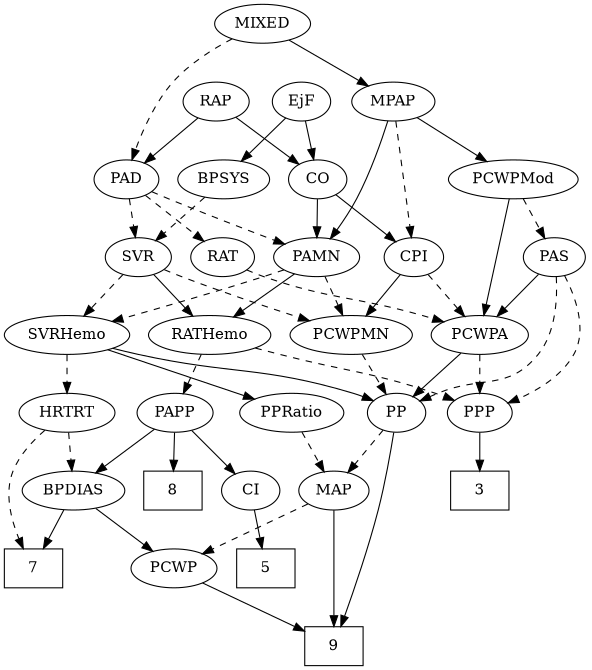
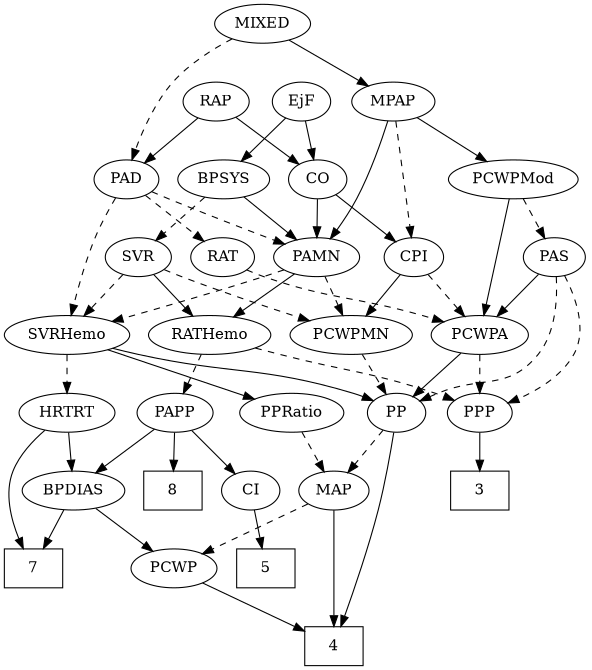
(132, 213) -> (90, 250)
none -> (266, 215)
(70, 446) -> (70, 446)
(10, 479) -> (10, 479)
(334, 646) -> (334, 646)
